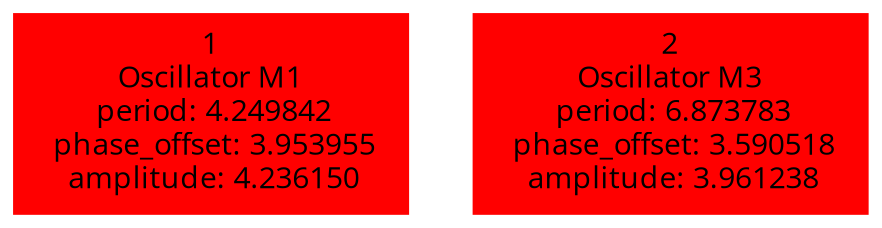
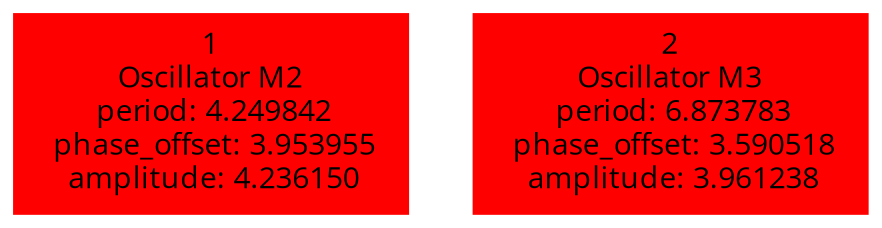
(211, 78) -> (211, 78)
